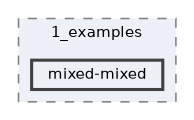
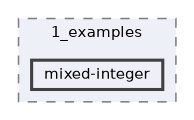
(97, 75) -> (97, 75)
